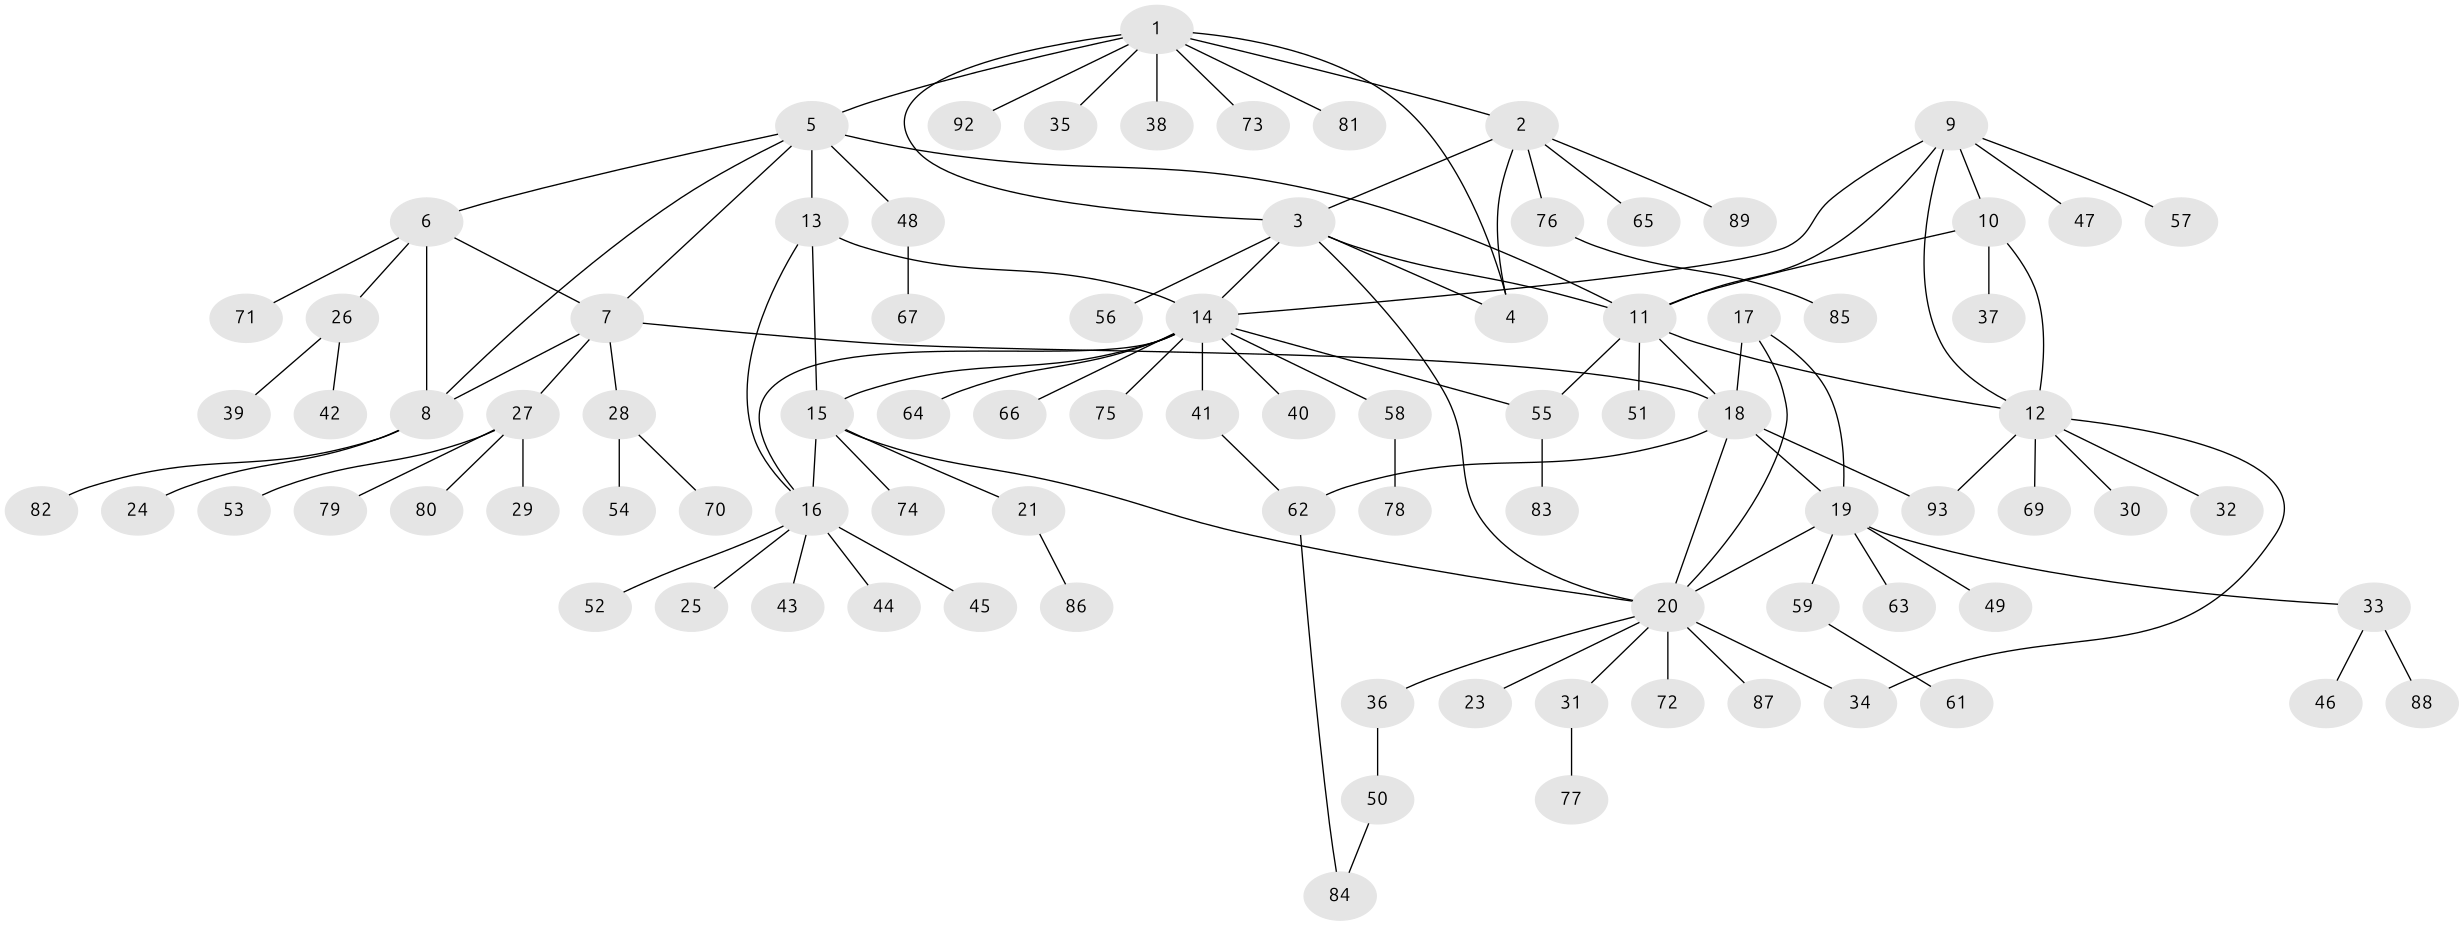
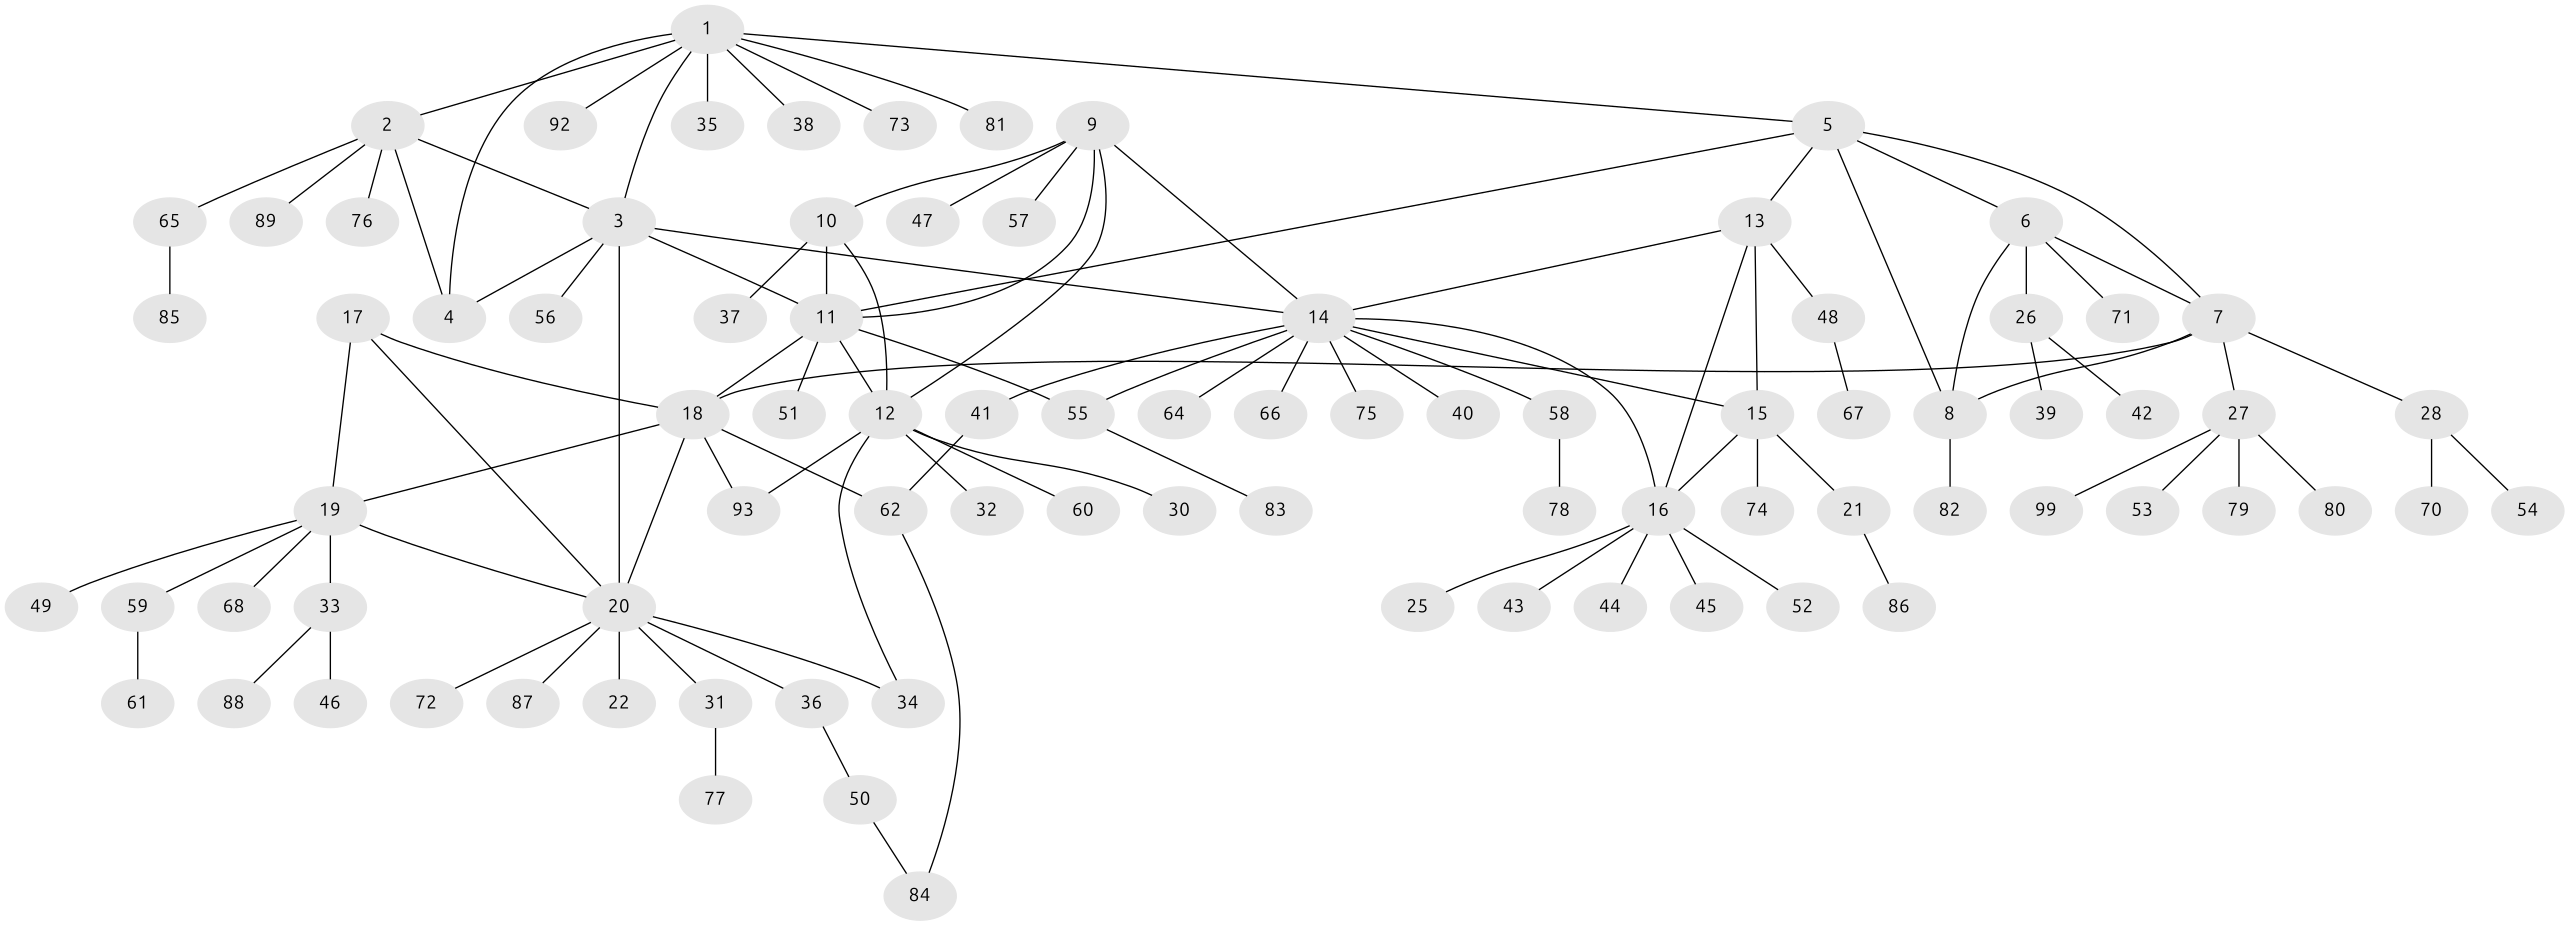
(860, 174) -> (1792, 270)
(1712, 273) -> (170, 270)
(138, 511) -> none
(523, 511) -> (2046, 511)
(2034, 511) -> (1083, 511)
(1235, 531) -> none
(1899, 607) -> (234, 607)
(1475, 704) -> (619, 704)
